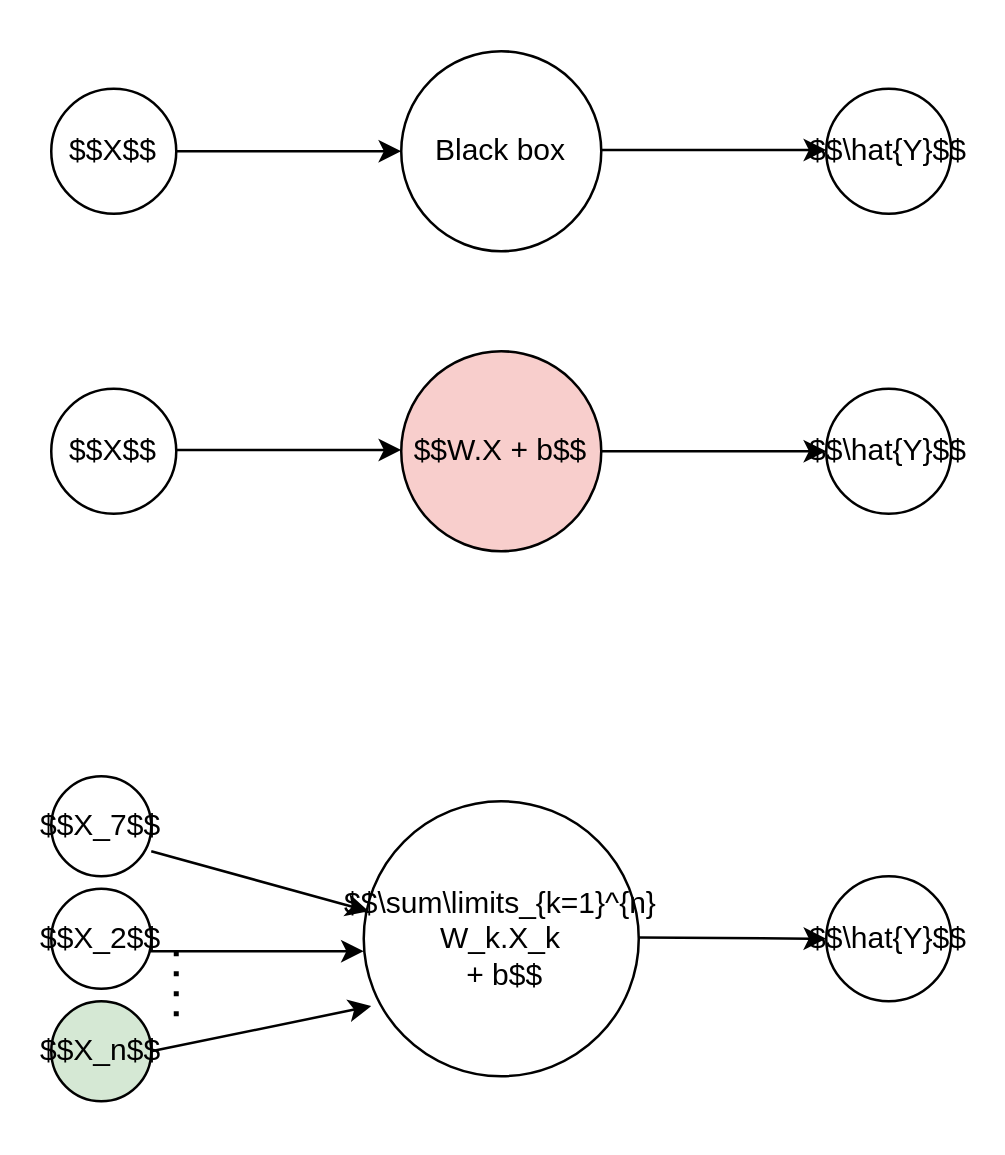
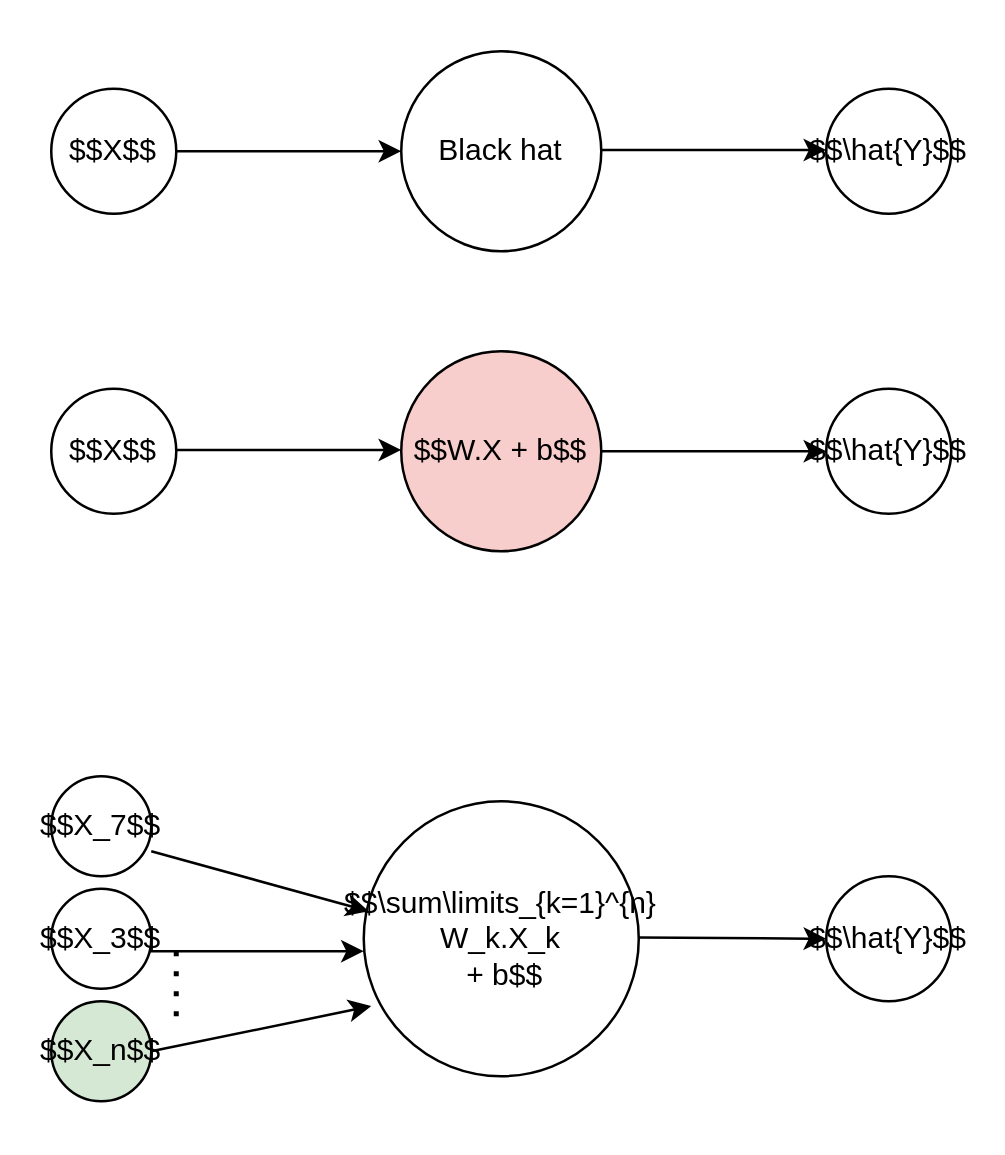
(501, 151) -> (501, 151)
(101, 939) -> (101, 939)
